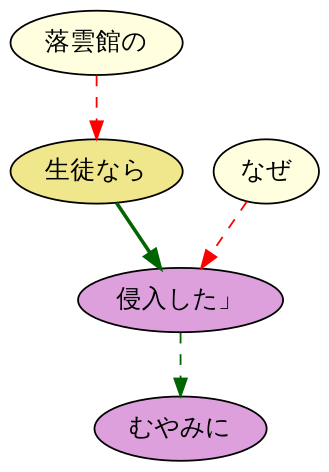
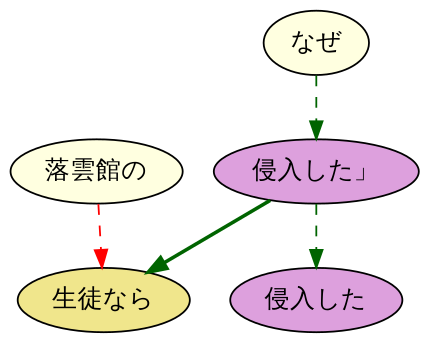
(229, 227) -> (316, 98)
(133, 228) -> (217, 232)
(181, 429) -> (316, 300)
